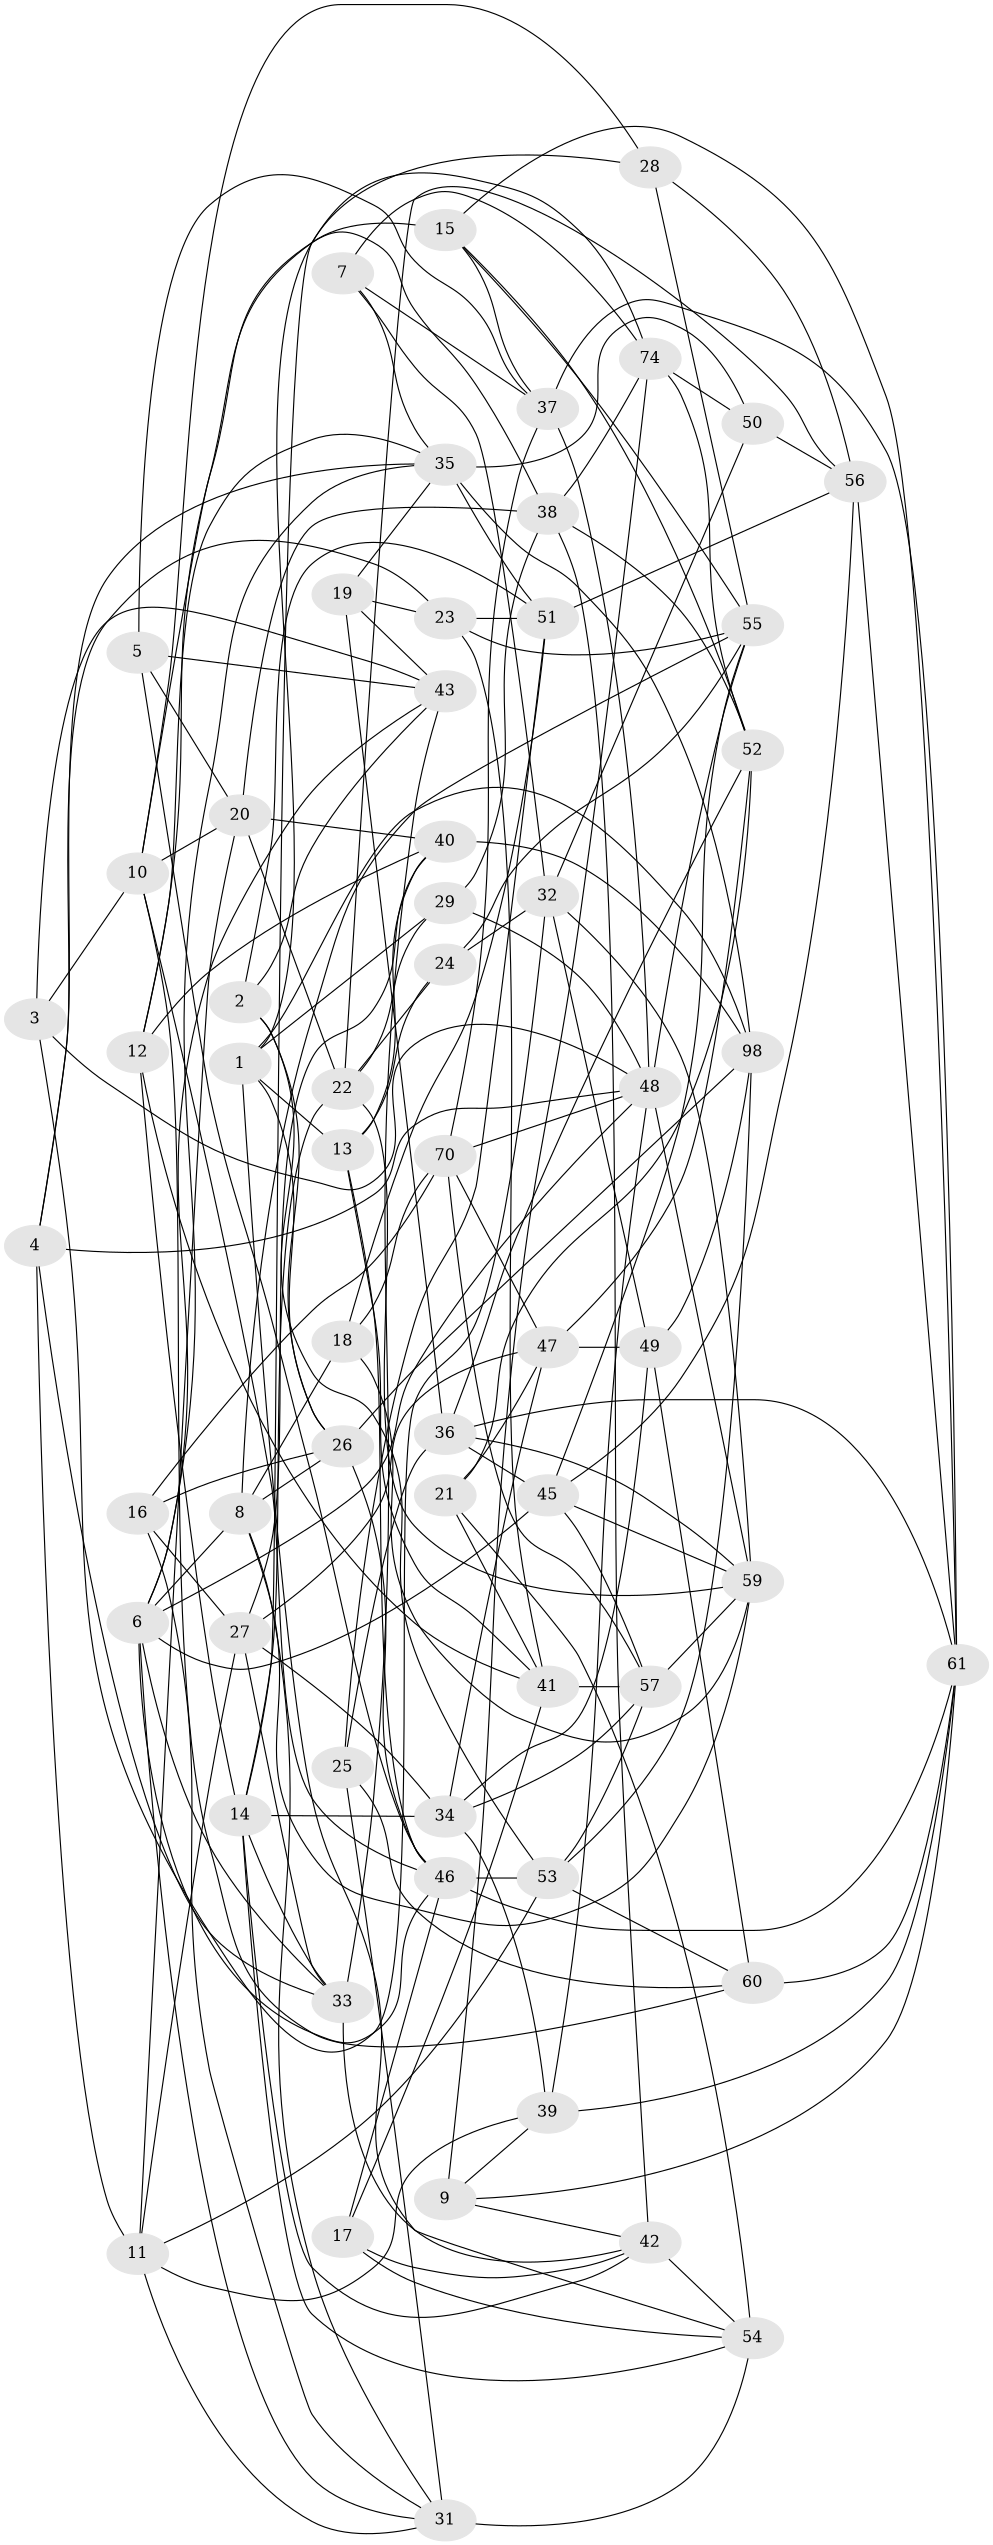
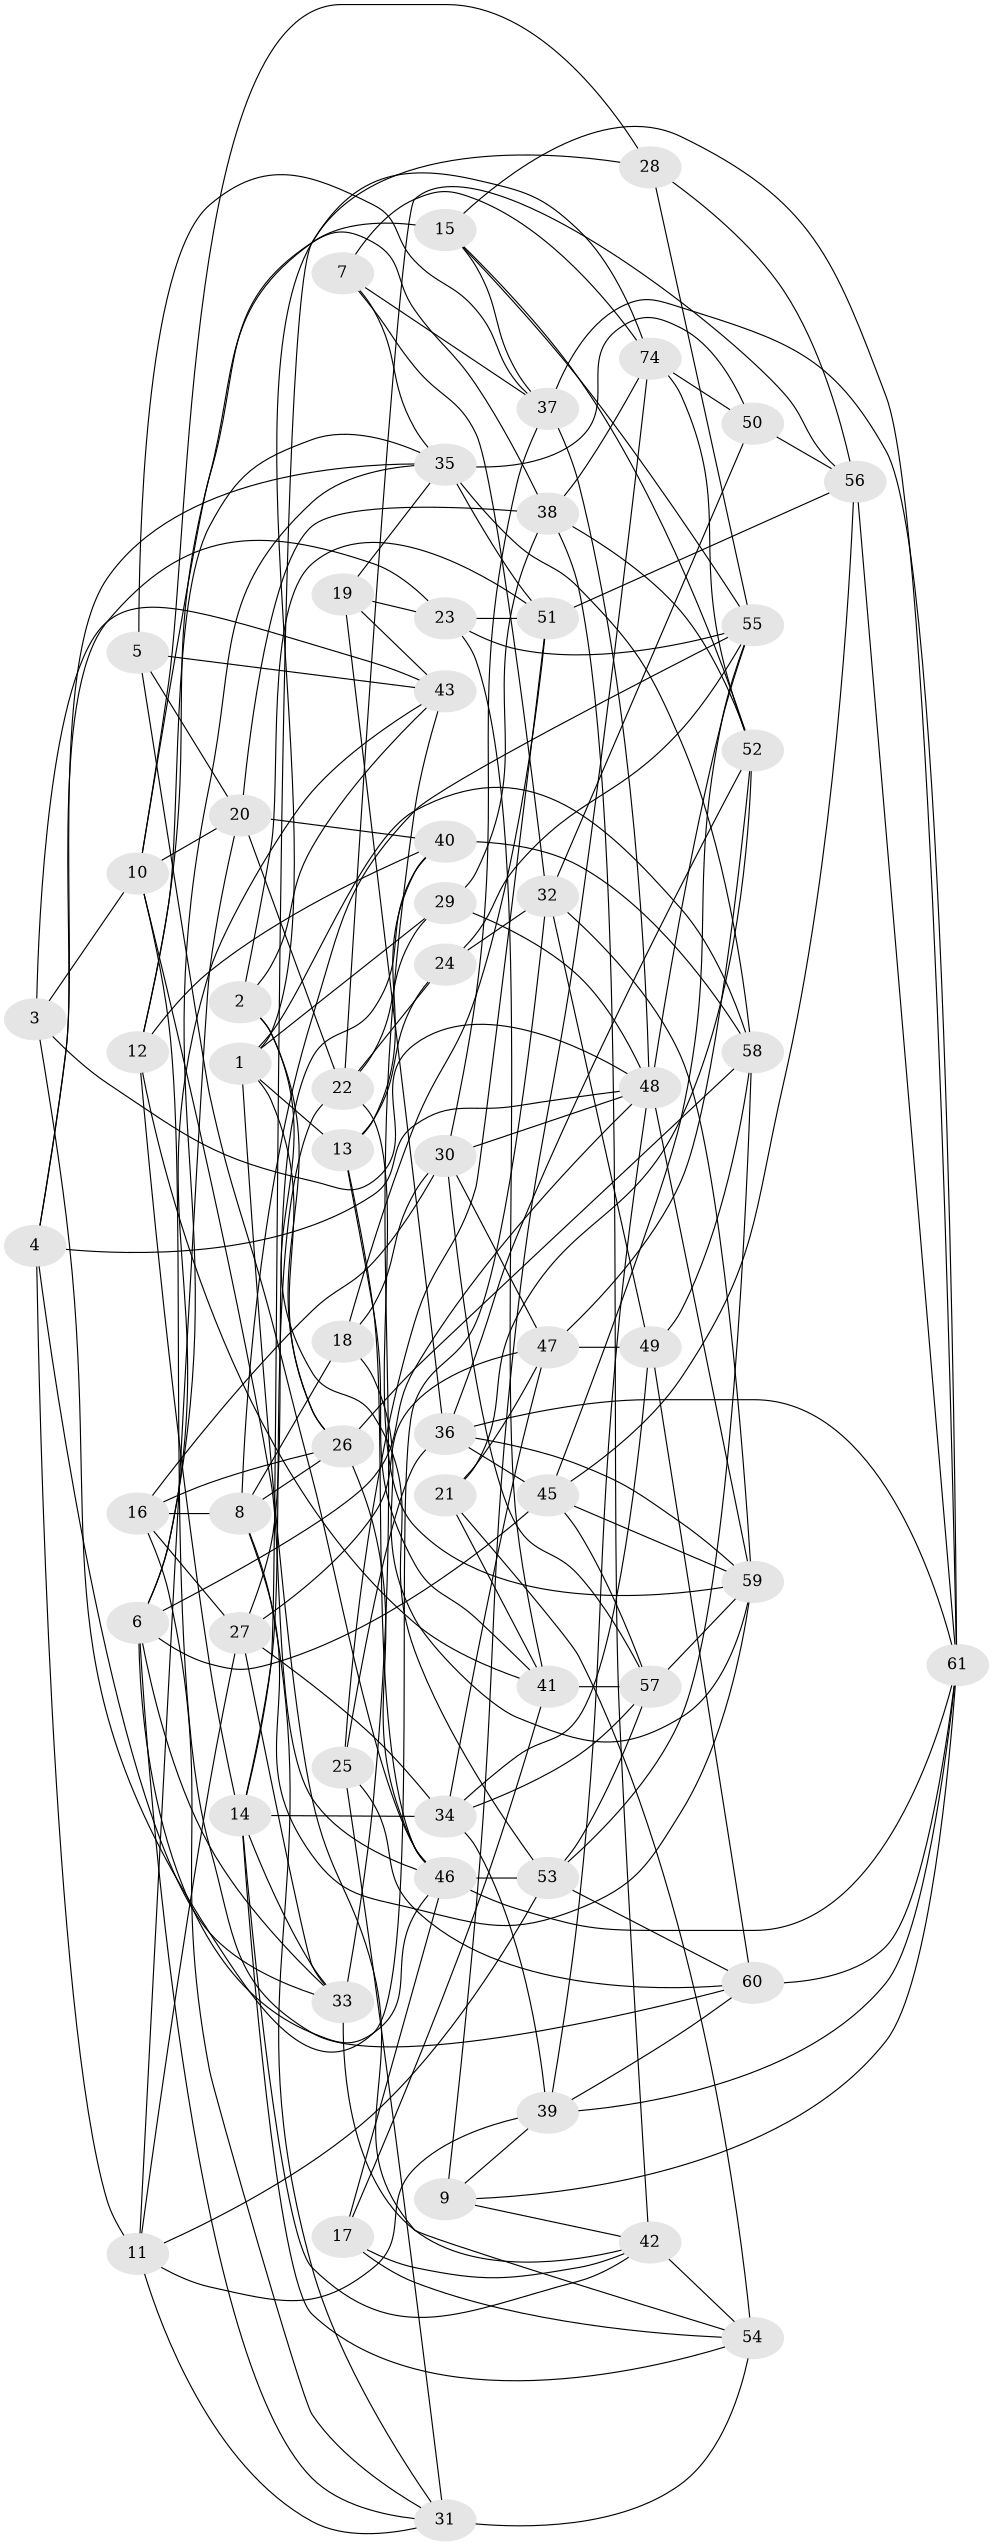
(753, 1052) -> (753, 1052)
(445, 1156) -> (445, 1156)
(201, 1555) -> (196, 1514)
none -> (653, 2051)
